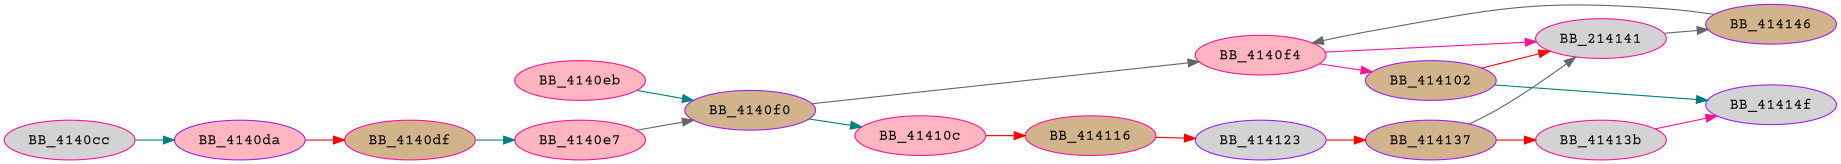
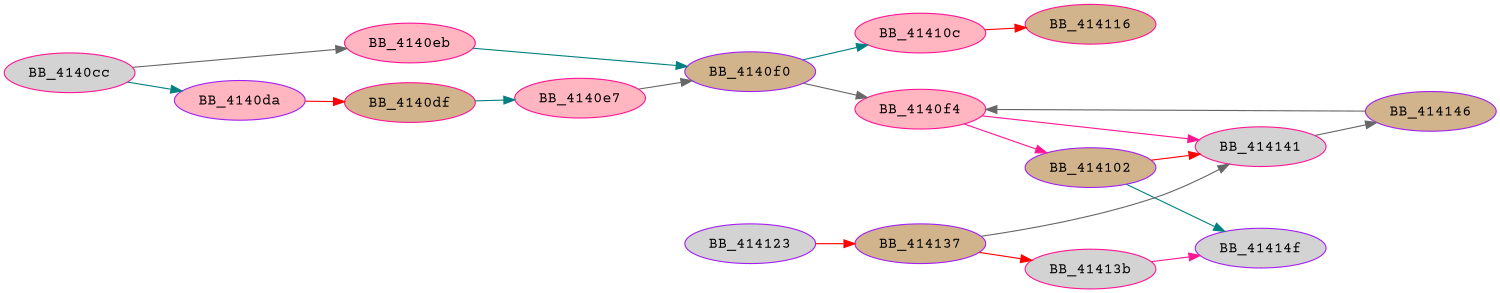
(1601, 39) -> (1261, 147)
none -> (234, 58)
(1170, 138) -> none
